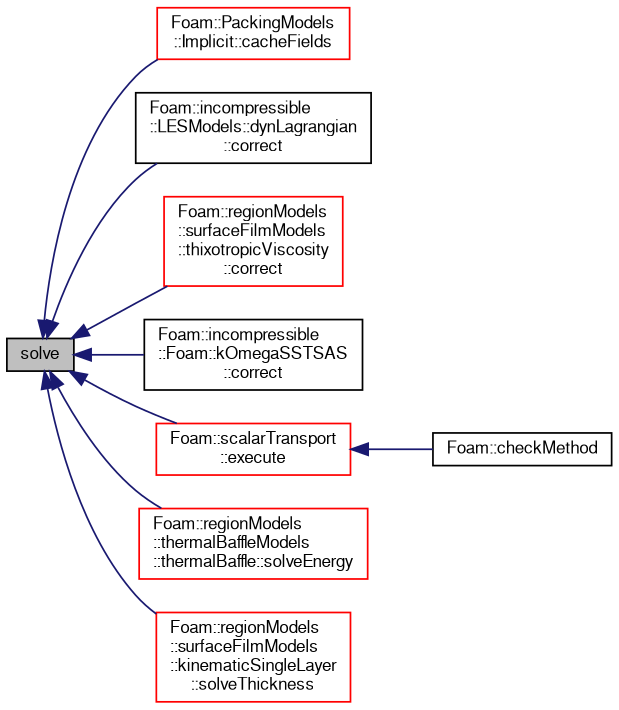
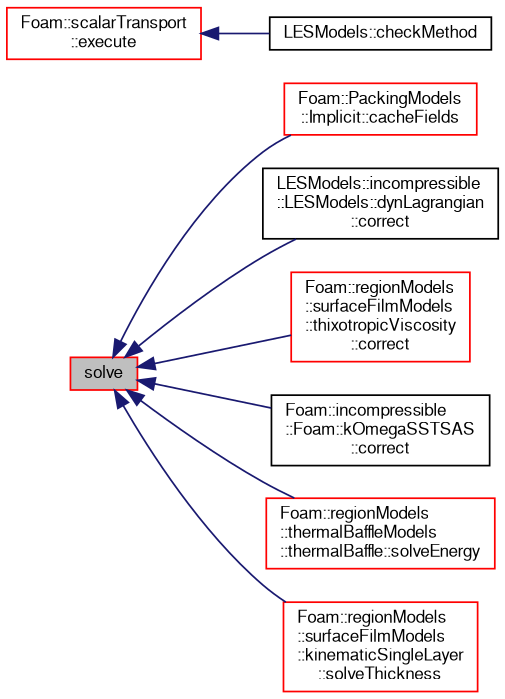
(253, 128) -> (381, 204)
(40, 355) -> (104, 374)
(130, 404) -> none
(522, 449) -> (381, 34)
